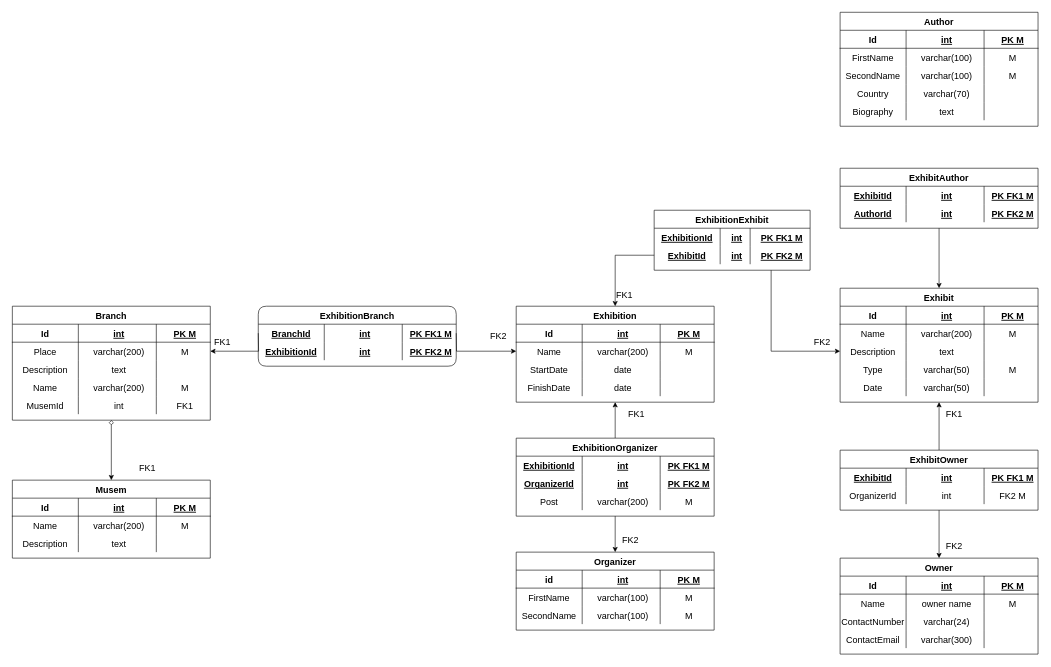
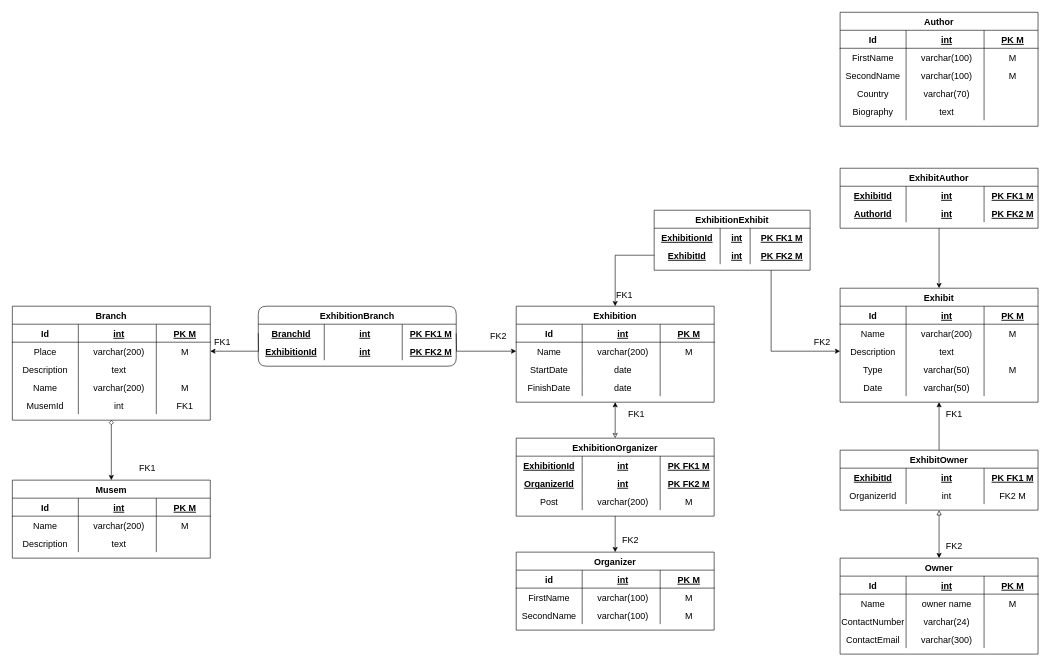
(615, 434) -> (615, 432)
(939, 515) -> (939, 516)
